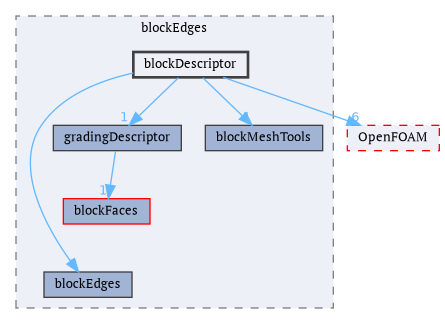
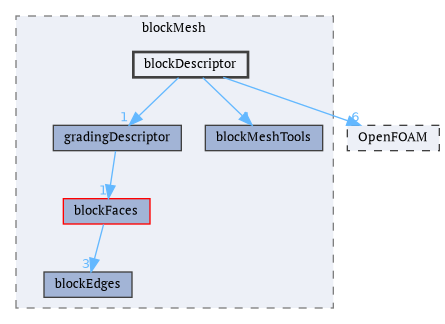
(175, 29) -> (175, 29)
(393, 138) -> (393, 138)
(33, 143) -> (99, 242)
